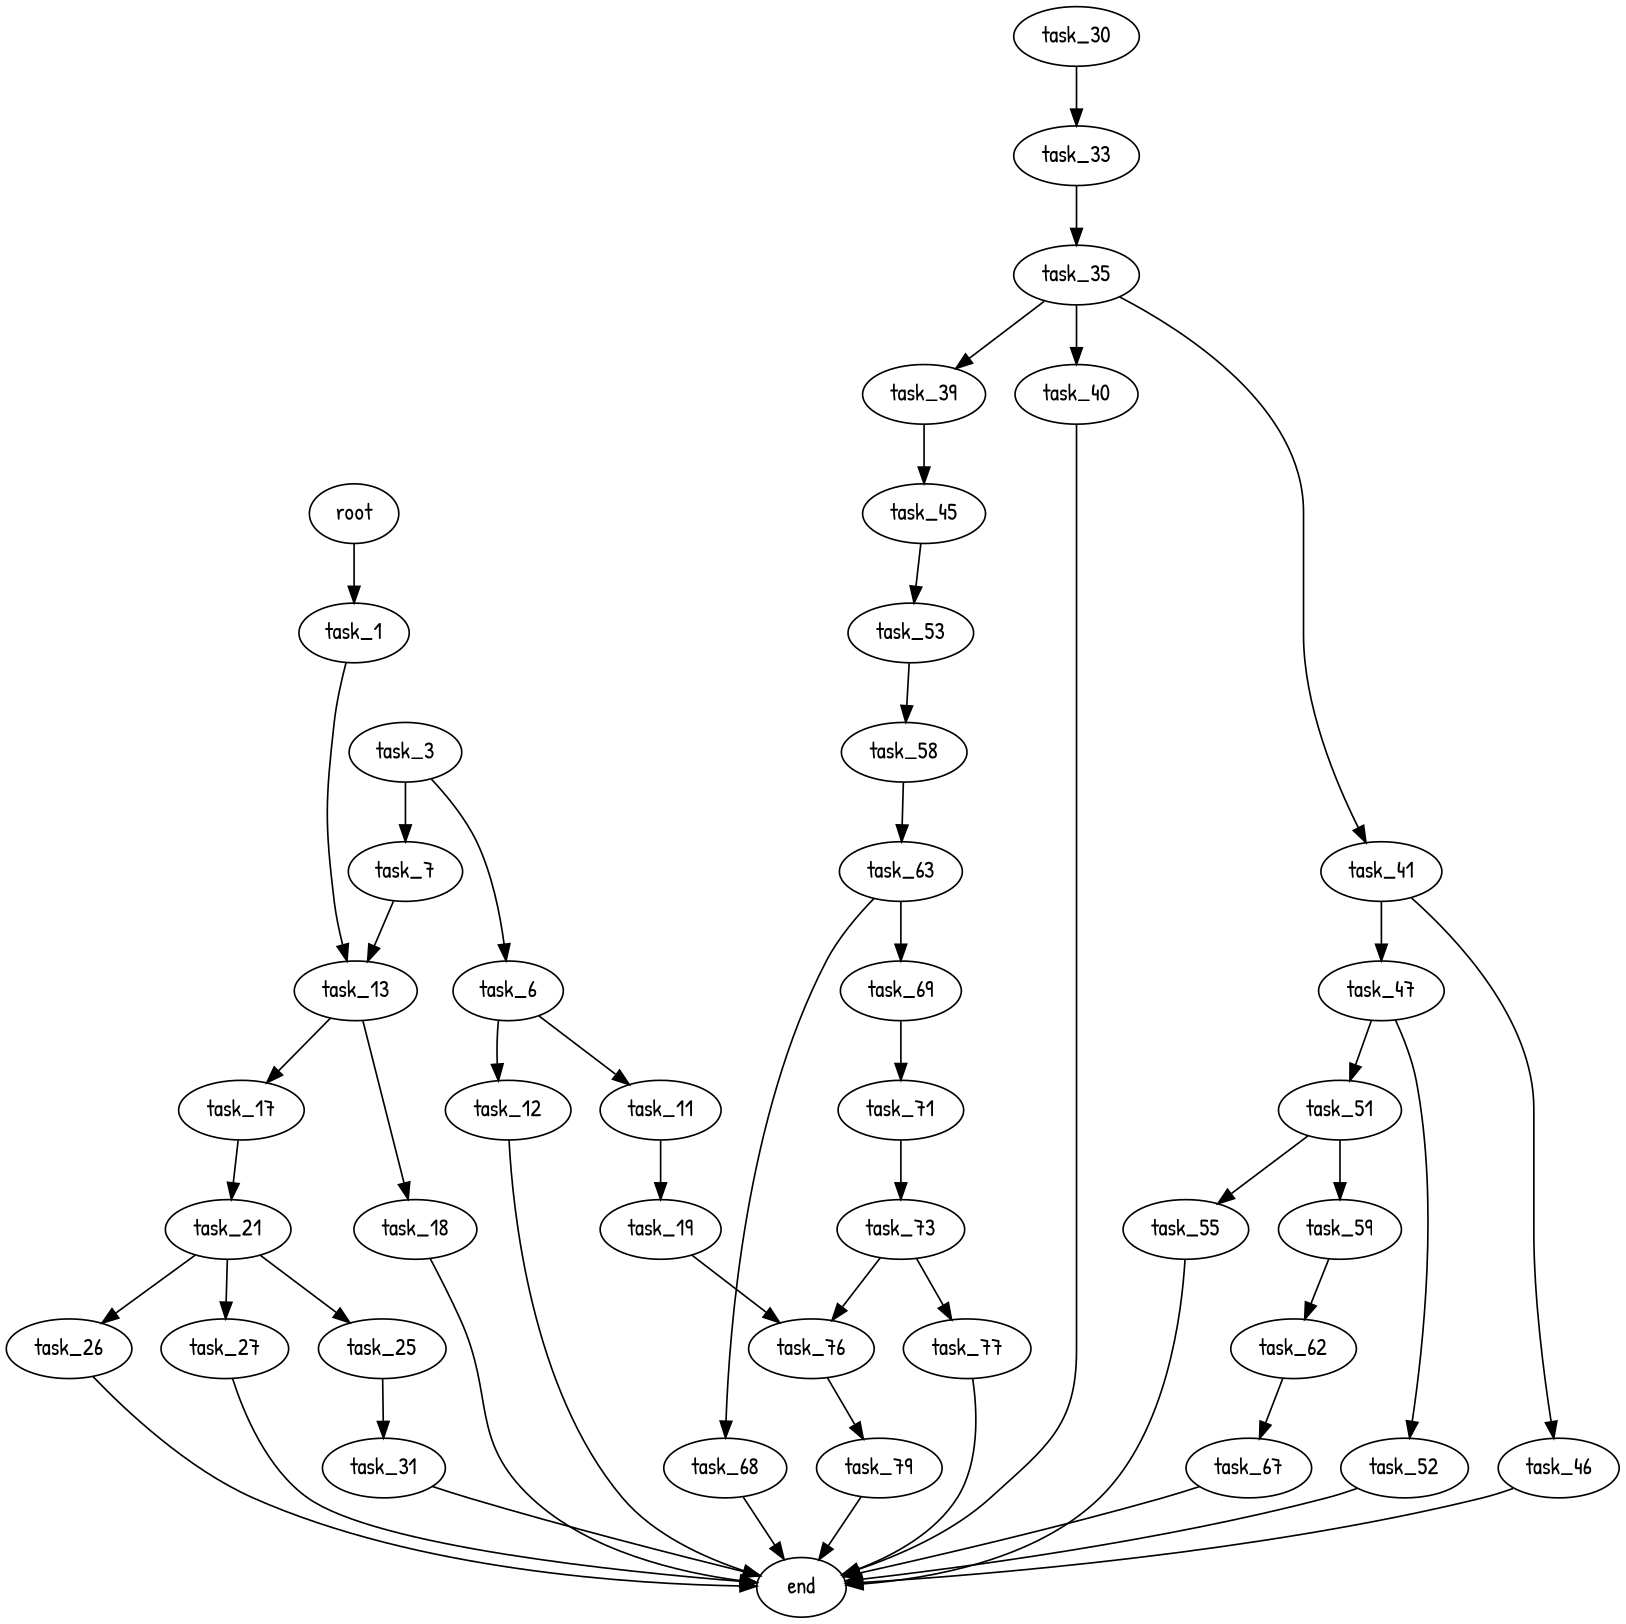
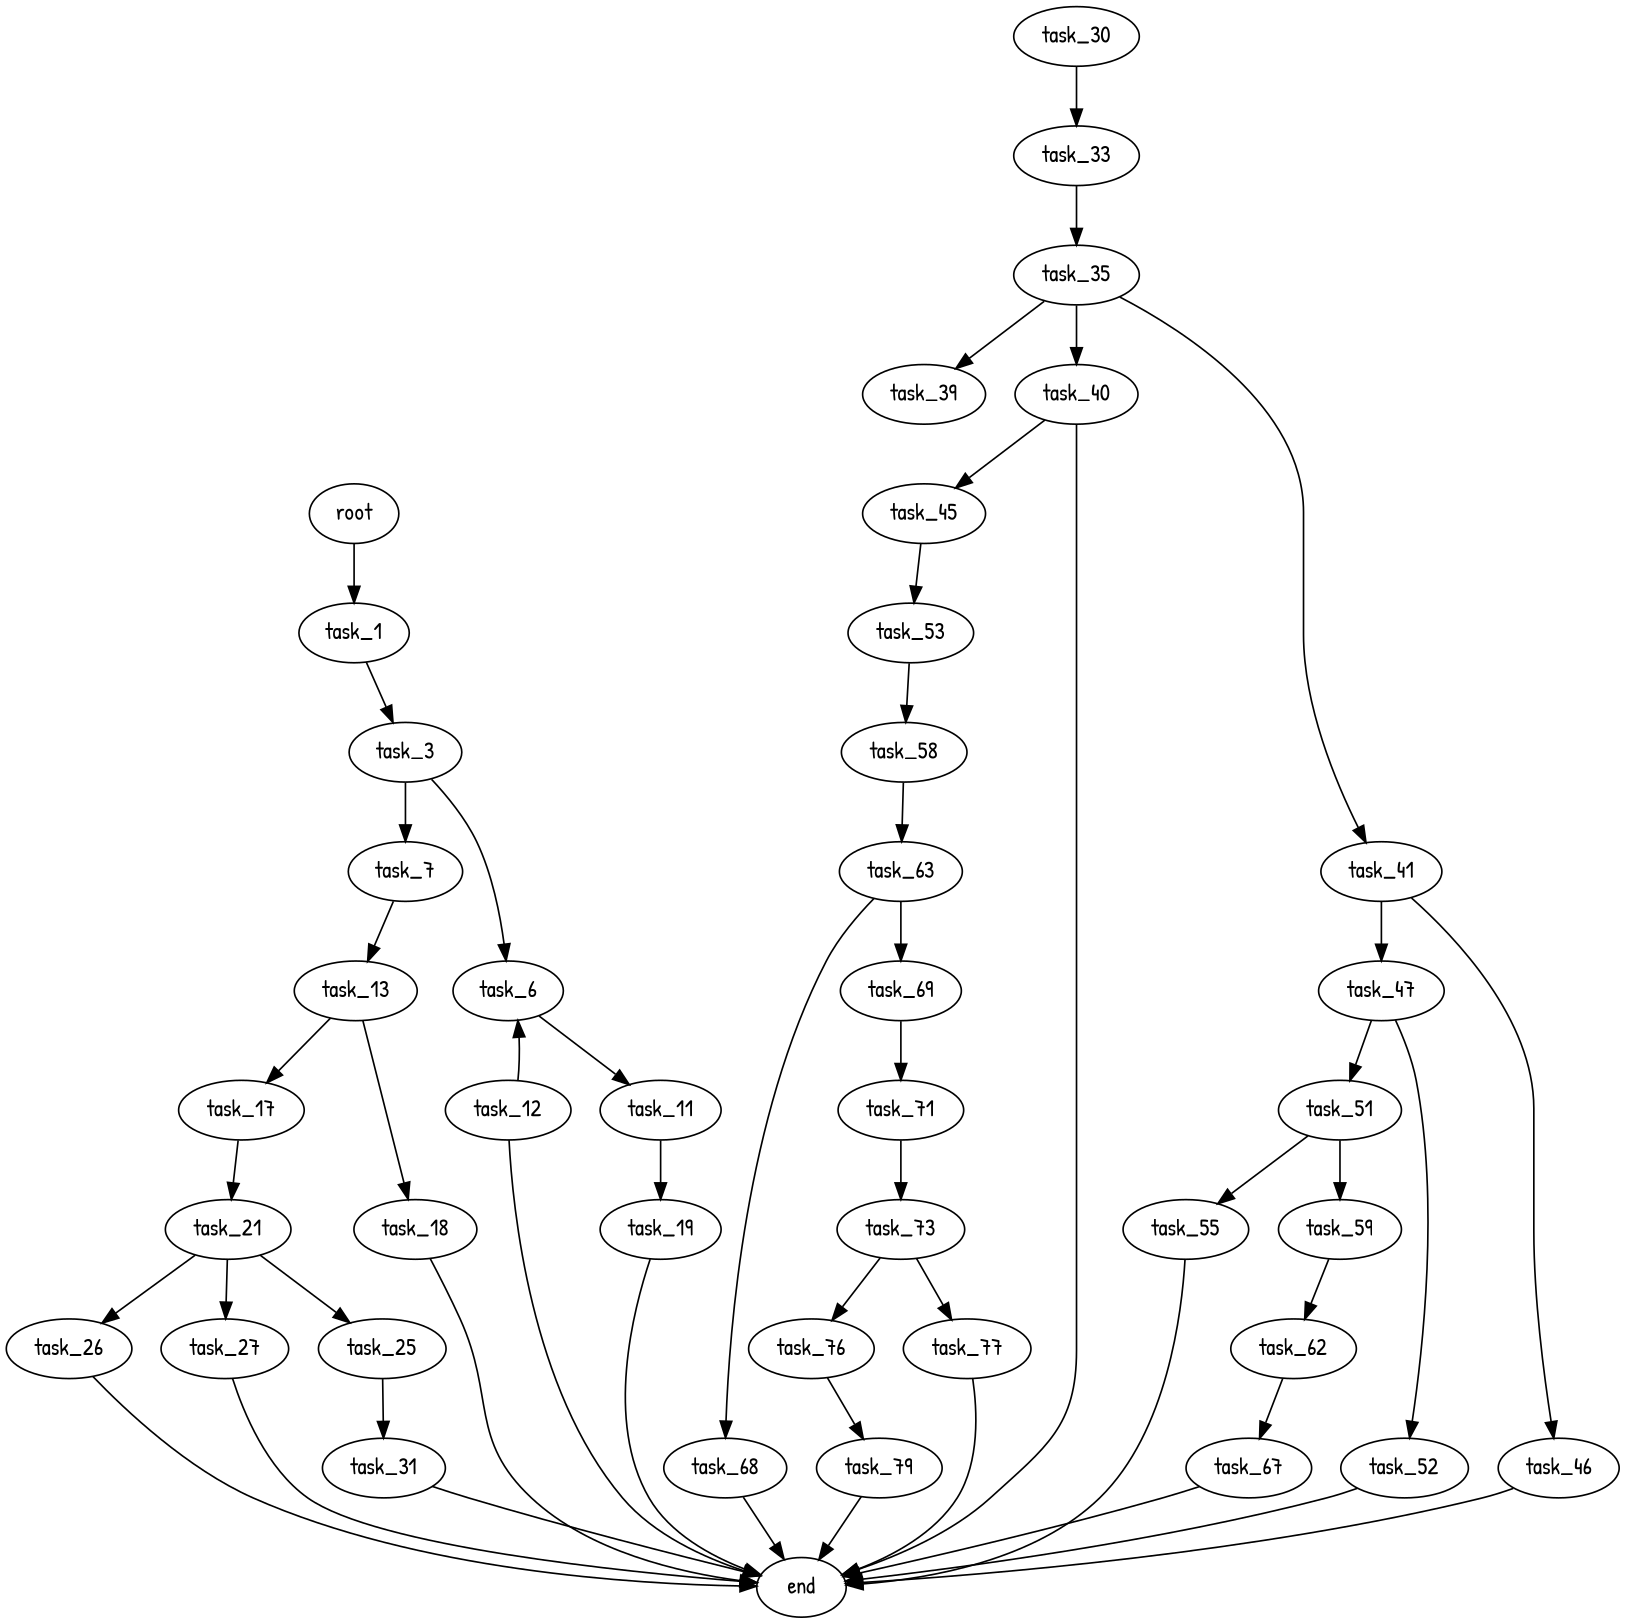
(924, 446) -> (1007, 449)
(328, 804) -> (376, 685)
(497, 1042) -> (519, 1059)
(727, 1282) -> (629, 1440)
